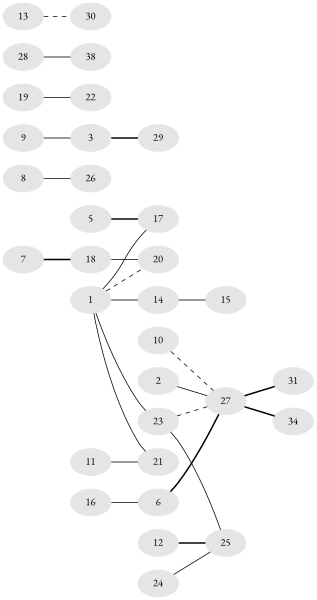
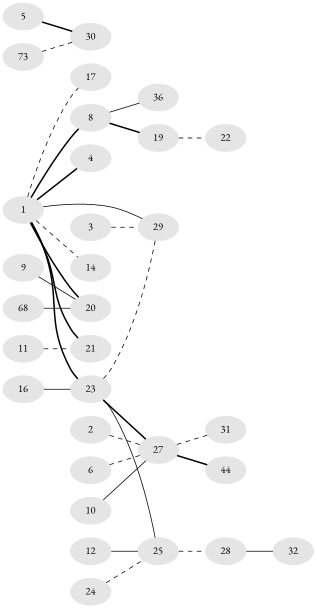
(23, 16) -> (23, 57)
(91, 57) -> (293, 551)
(57, 98) -> (192, 138)
none -> (125, 128)
(57, 138) -> (61, 290)
(125, 138) -> (125, 227)
none -> (91, 158)
none -> (53, 162)
(91, 178) -> (158, 98)
none -> (94, 205)
(125, 219) -> (57, 27)
(23, 260) -> none
(91, 260) -> (23, 308)
(122, 264) -> (48, 140)
(125, 280) -> (55, 265)
(125, 300) -> (57, 239)
(226, 300) -> none
none -> (136, 313)
(117, 364) -> (55, 314)
(192, 371) -> (125, 480)
(113, 385) -> (59, 303)
(192, 391) -> (120, 439)
(260, 391) -> (192, 440)
(192, 411) -> (125, 420)
(293, 422) -> (226, 470)
(197, 454) -> (125, 460)
(125, 462) -> (56, 349)
(125, 502) -> (57, 389)
(192, 543) -> (125, 551)
none -> (192, 551)
(192, 563) -> (125, 571)
